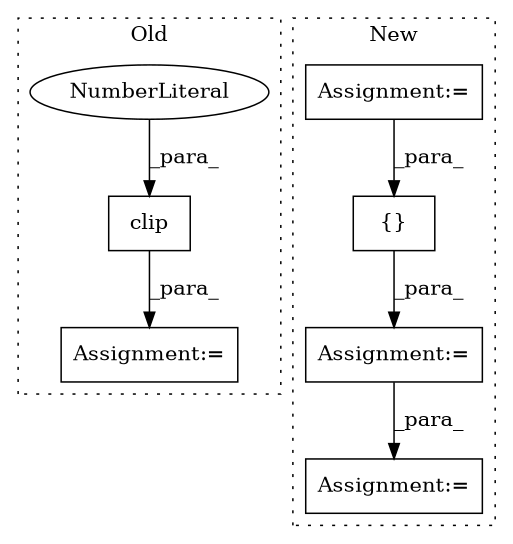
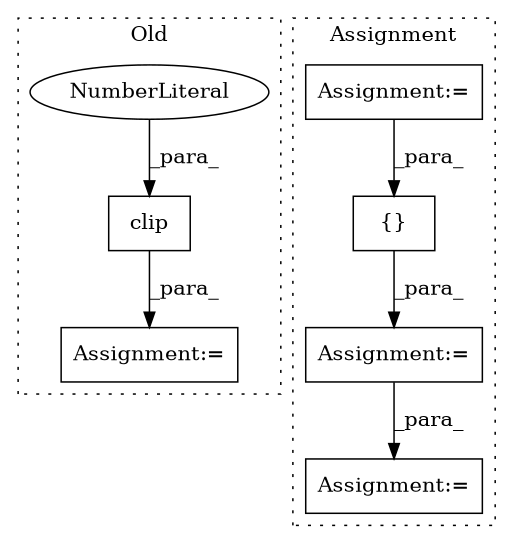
(394, 35) -> (394, 35)
